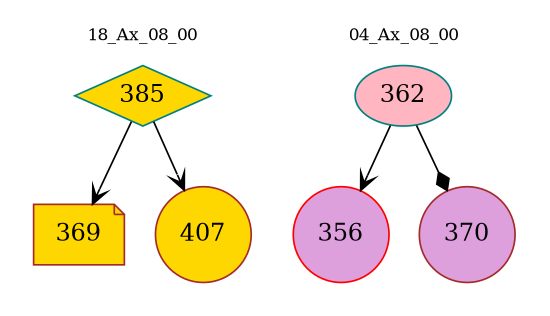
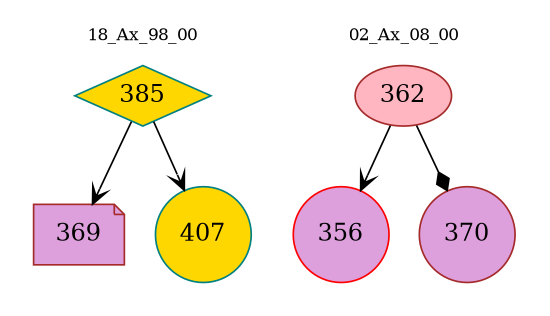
(143, 36) -> (143, 36)
(404, 36) -> (404, 36)
(403, 96) -> (403, 96)
(79, 235) -> (79, 235)
(203, 235) -> (203, 235)
